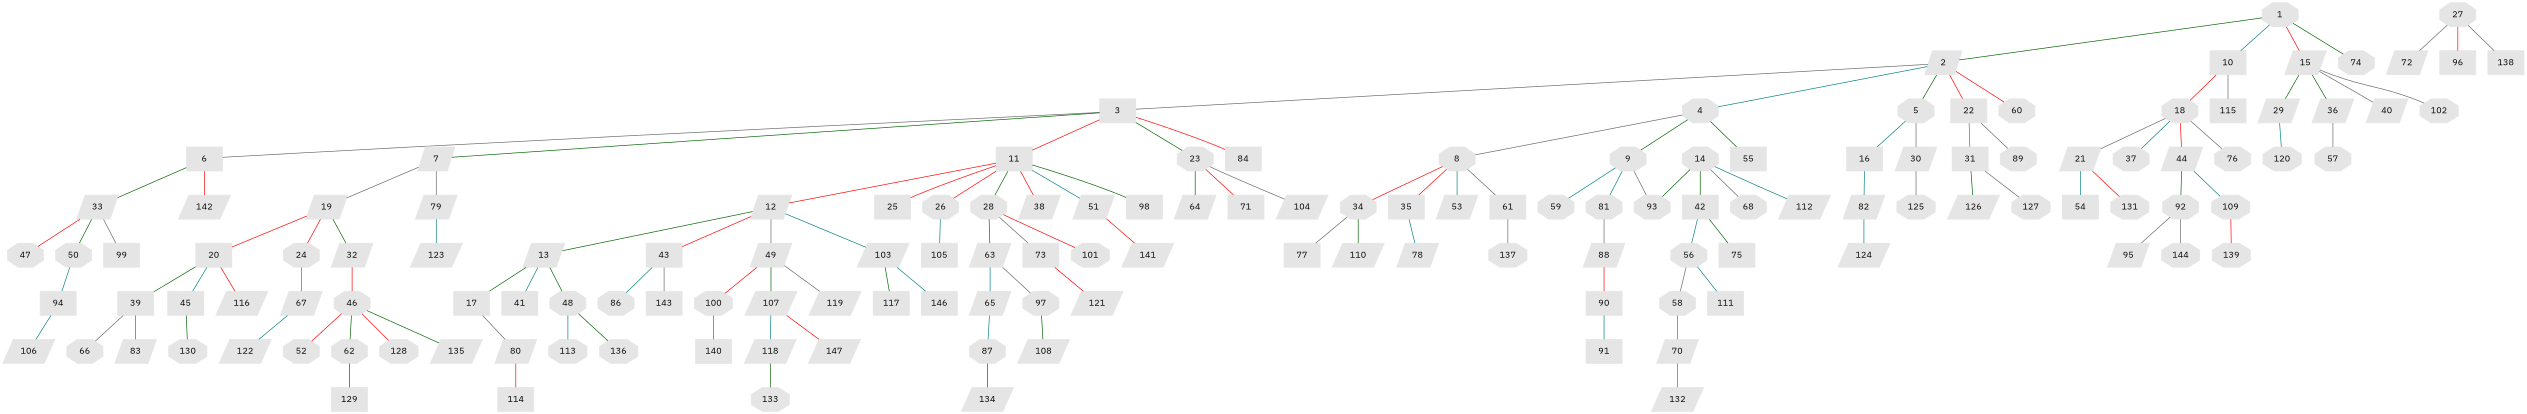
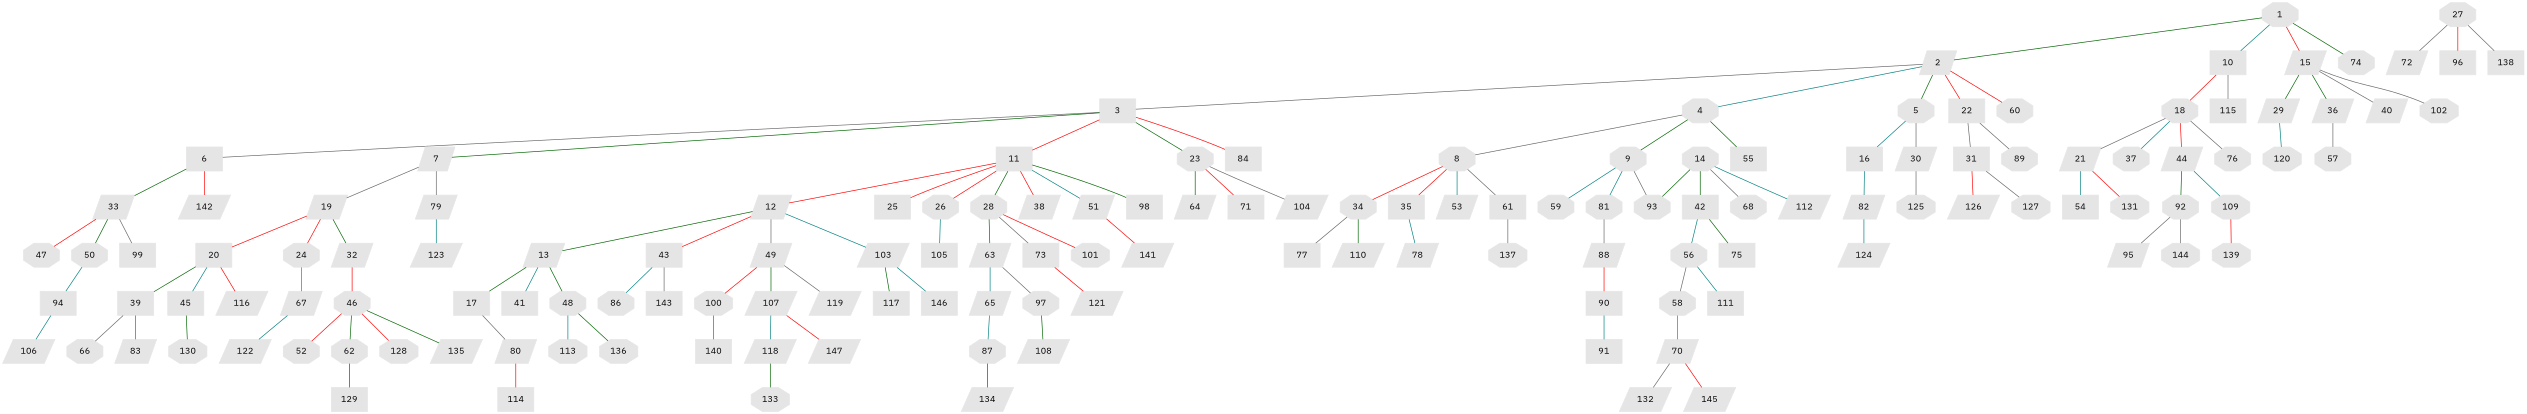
(1972, 183) -> (1972, 183)
none -> (1710, 399)
